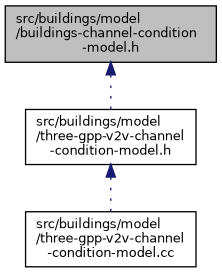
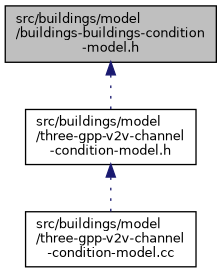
(111, 34) -> (111, 34)
